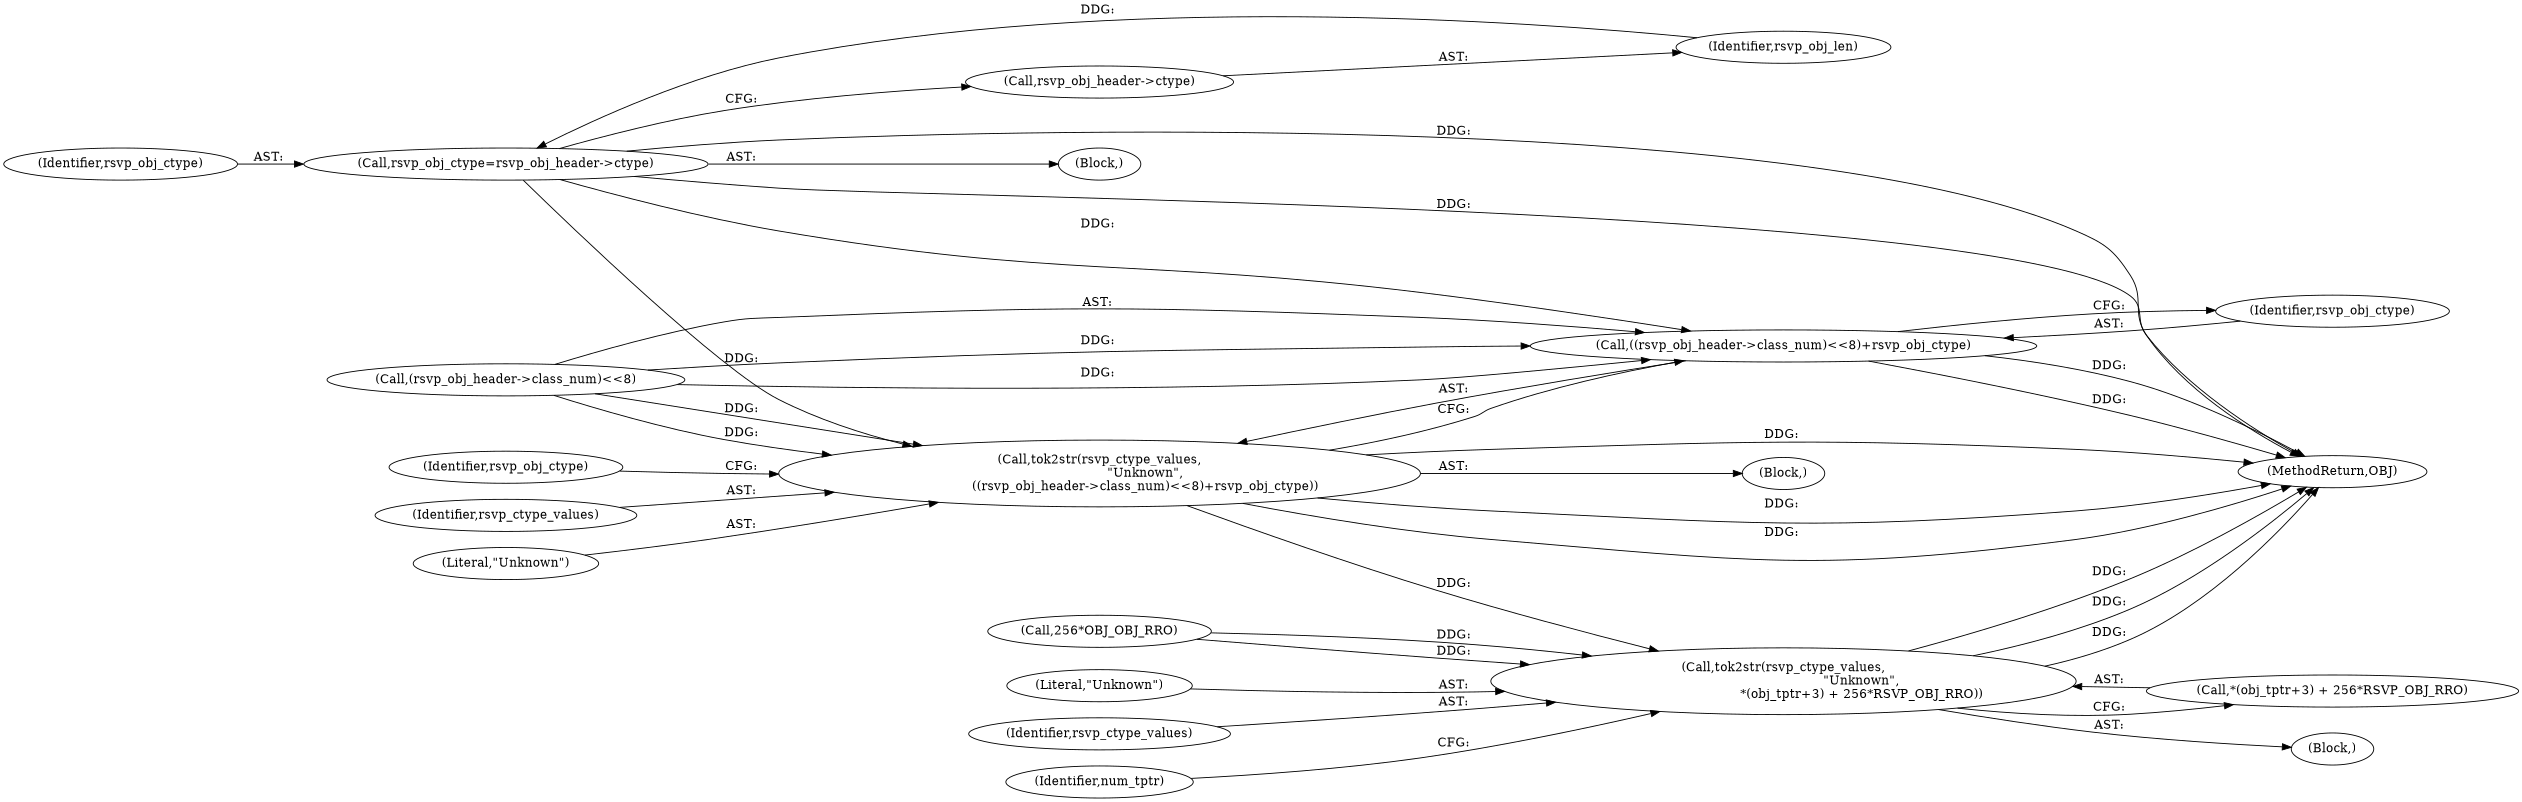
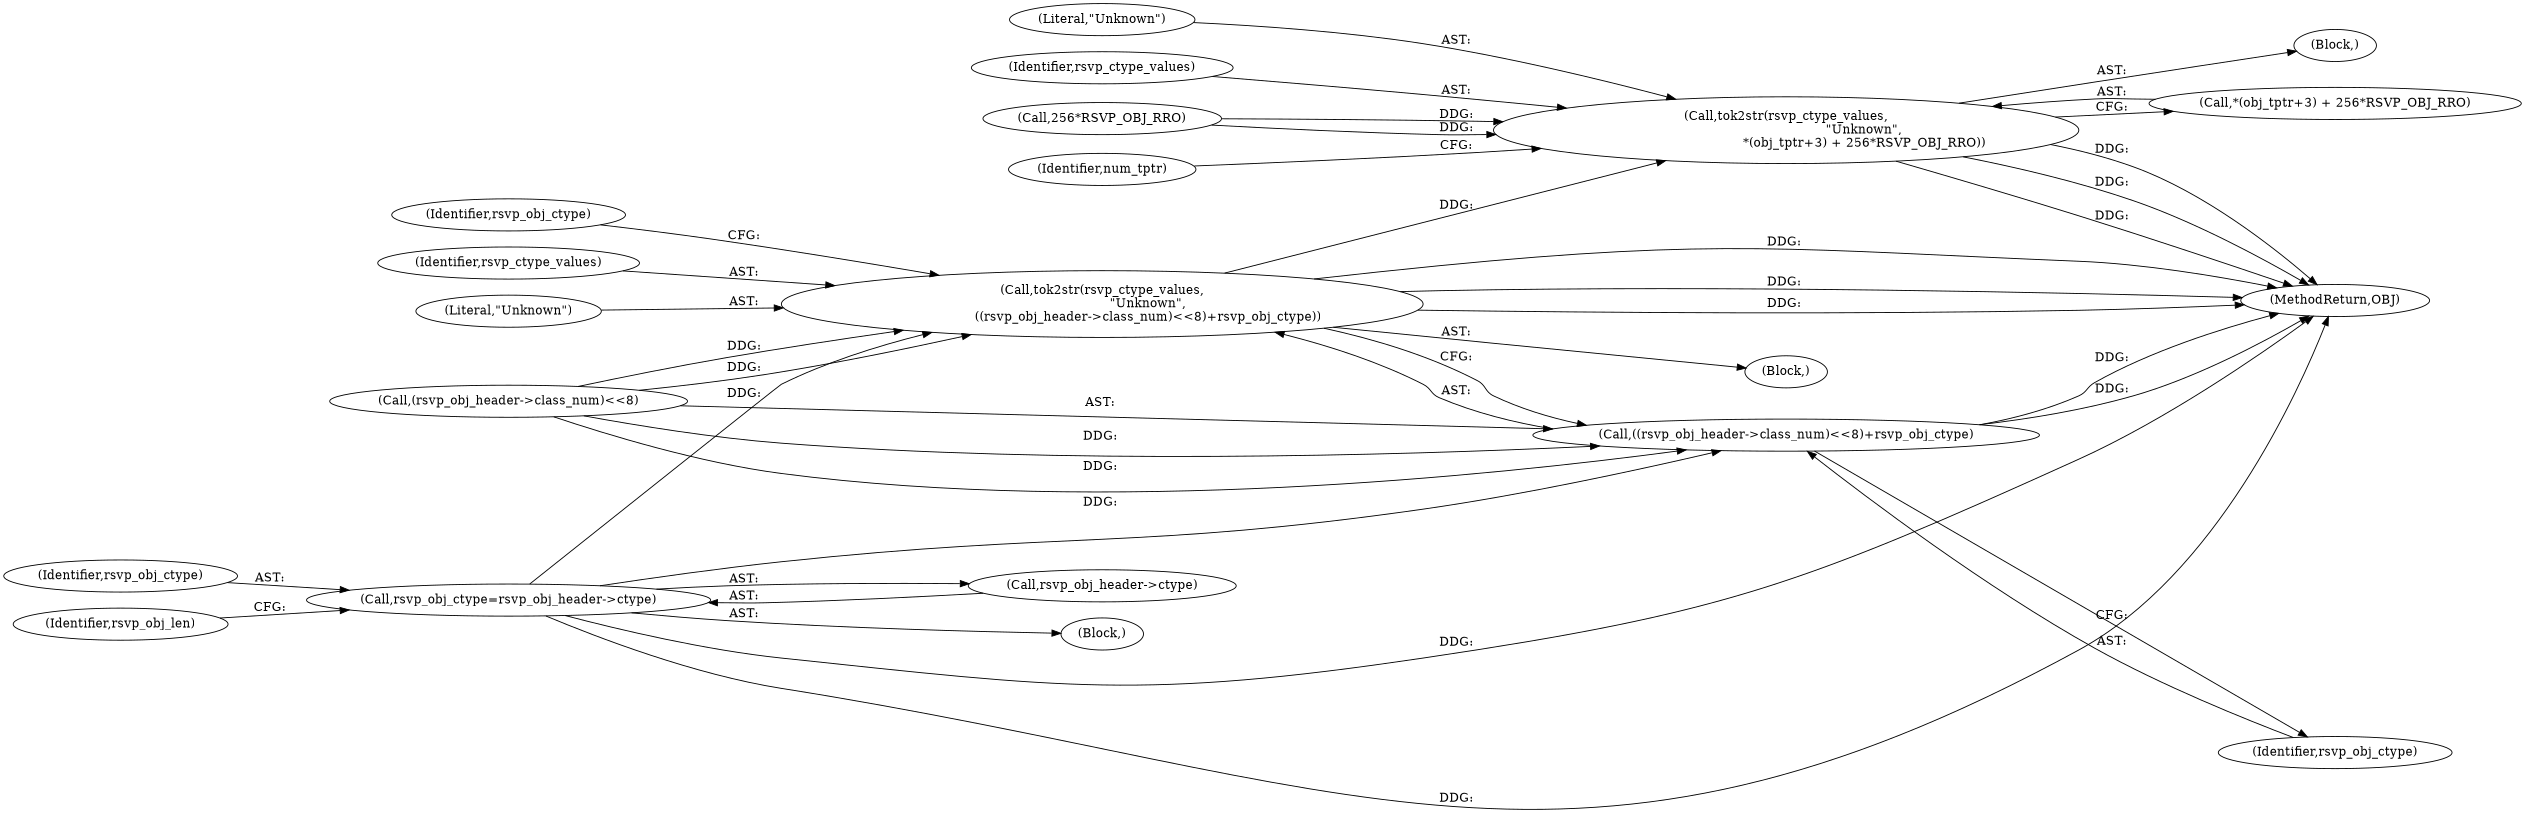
(1100, 10) -> (272, 608)
(1448, 64) -> (850, 600)
(743, 99) -> (746, 579)
(1100, 631) -> (1102, 119)
